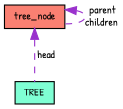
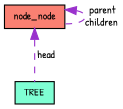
(35, 17) -> (35, 17)
